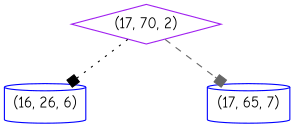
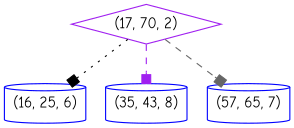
(45, 103) -> (45, 103)
none -> (146, 103)
(249, 103) -> (249, 103)
